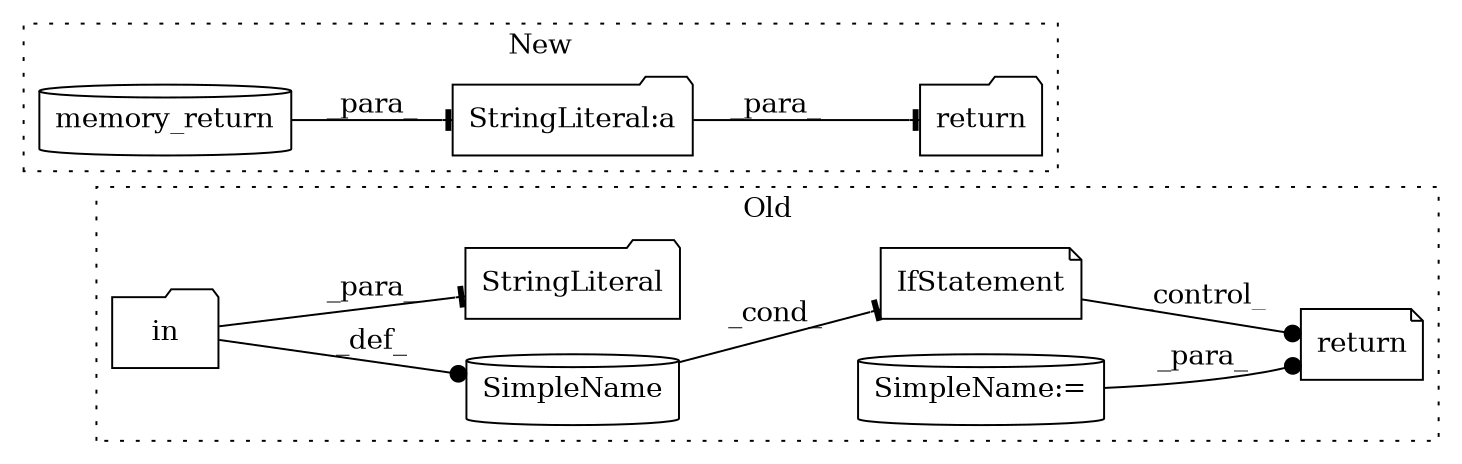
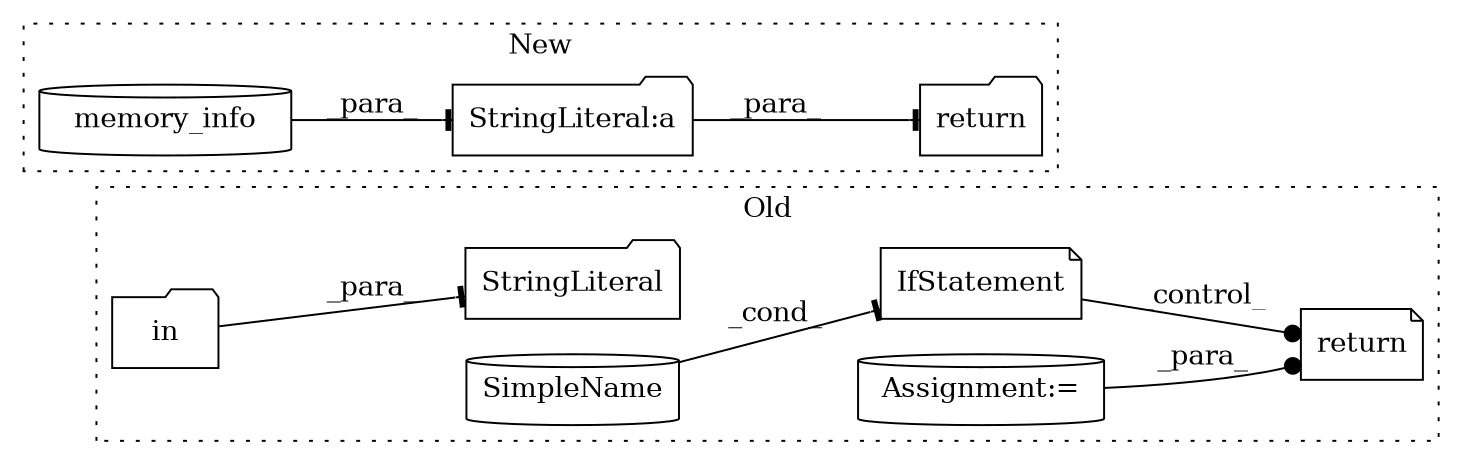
(165, 120) -> (165, 120)
(335, 356) -> none
(981, 390) -> (981, 390)
